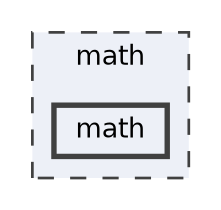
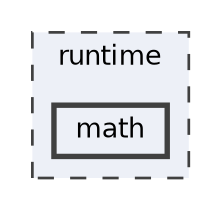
(111, 58) -> (111, 58)
